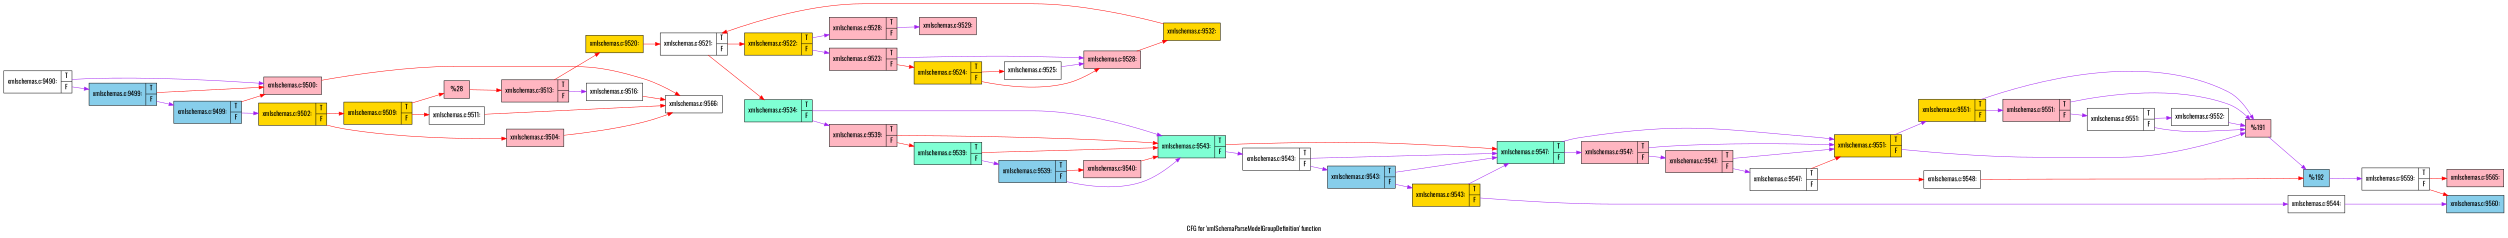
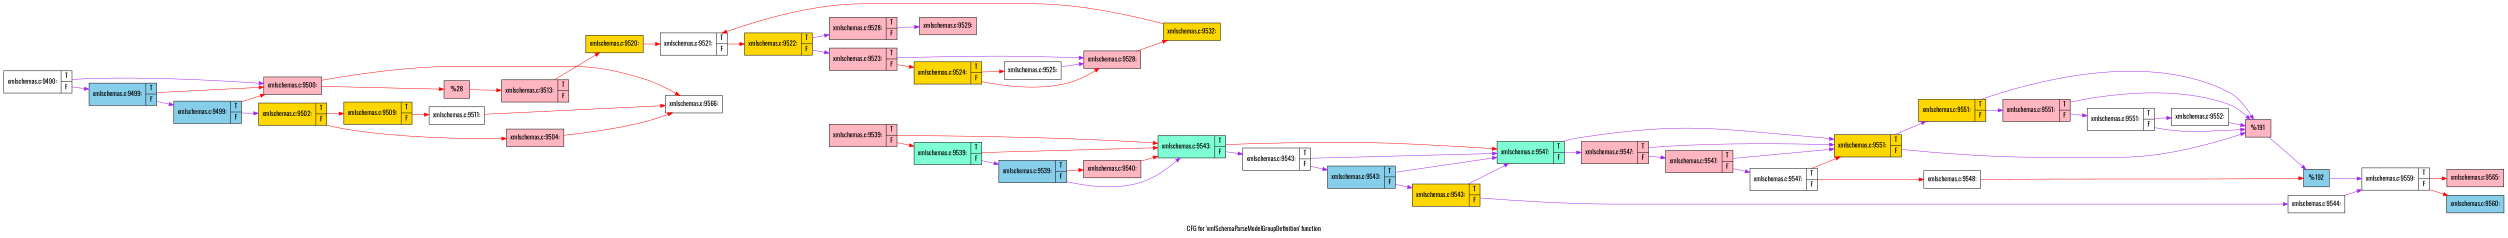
(615, 92) -> none
(426, 99) -> (380, 88)
(778, 111) -> none
(2393, 204) -> (2350, 193)
